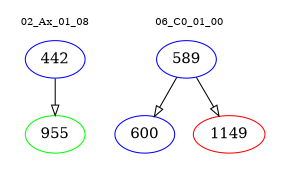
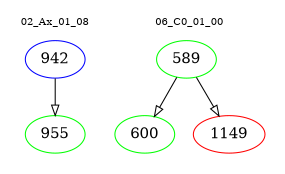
(55, 59) -> (55, 59)
(186, 59) -> (186, 59)
(145, 134) -> (145, 134)
